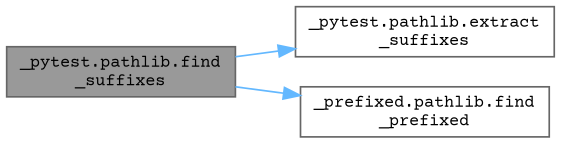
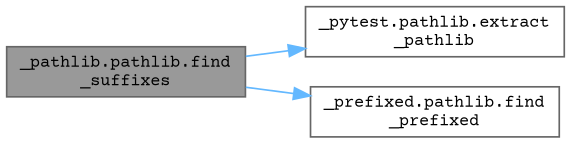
(425, 32) -> (435, 32)
(121, 72) -> (126, 72)
